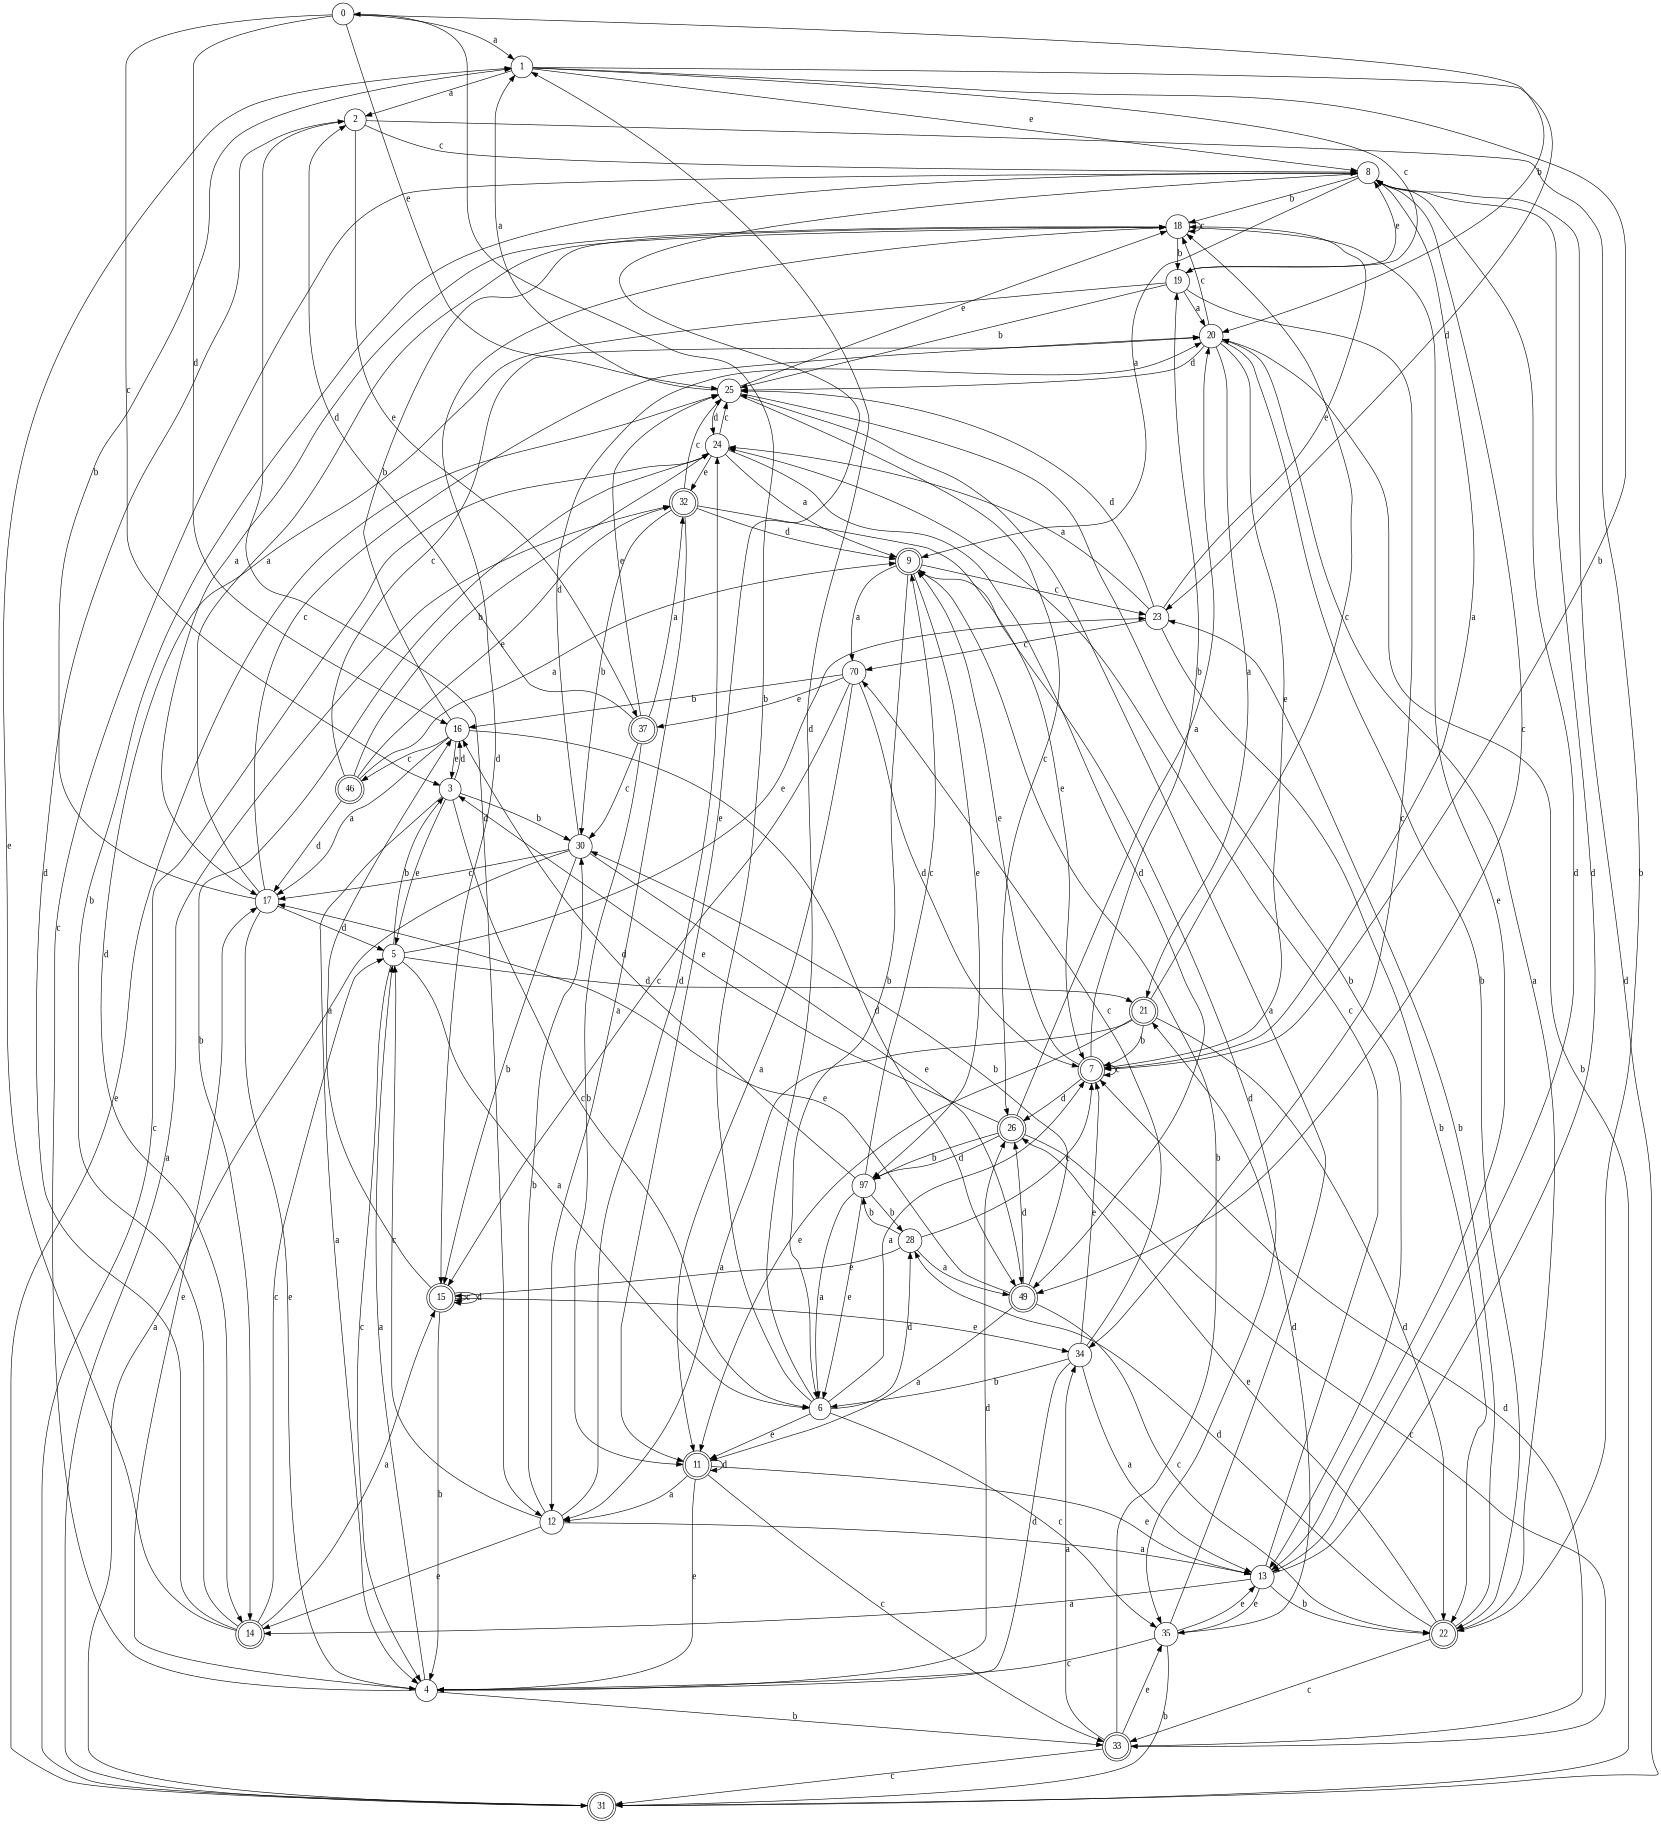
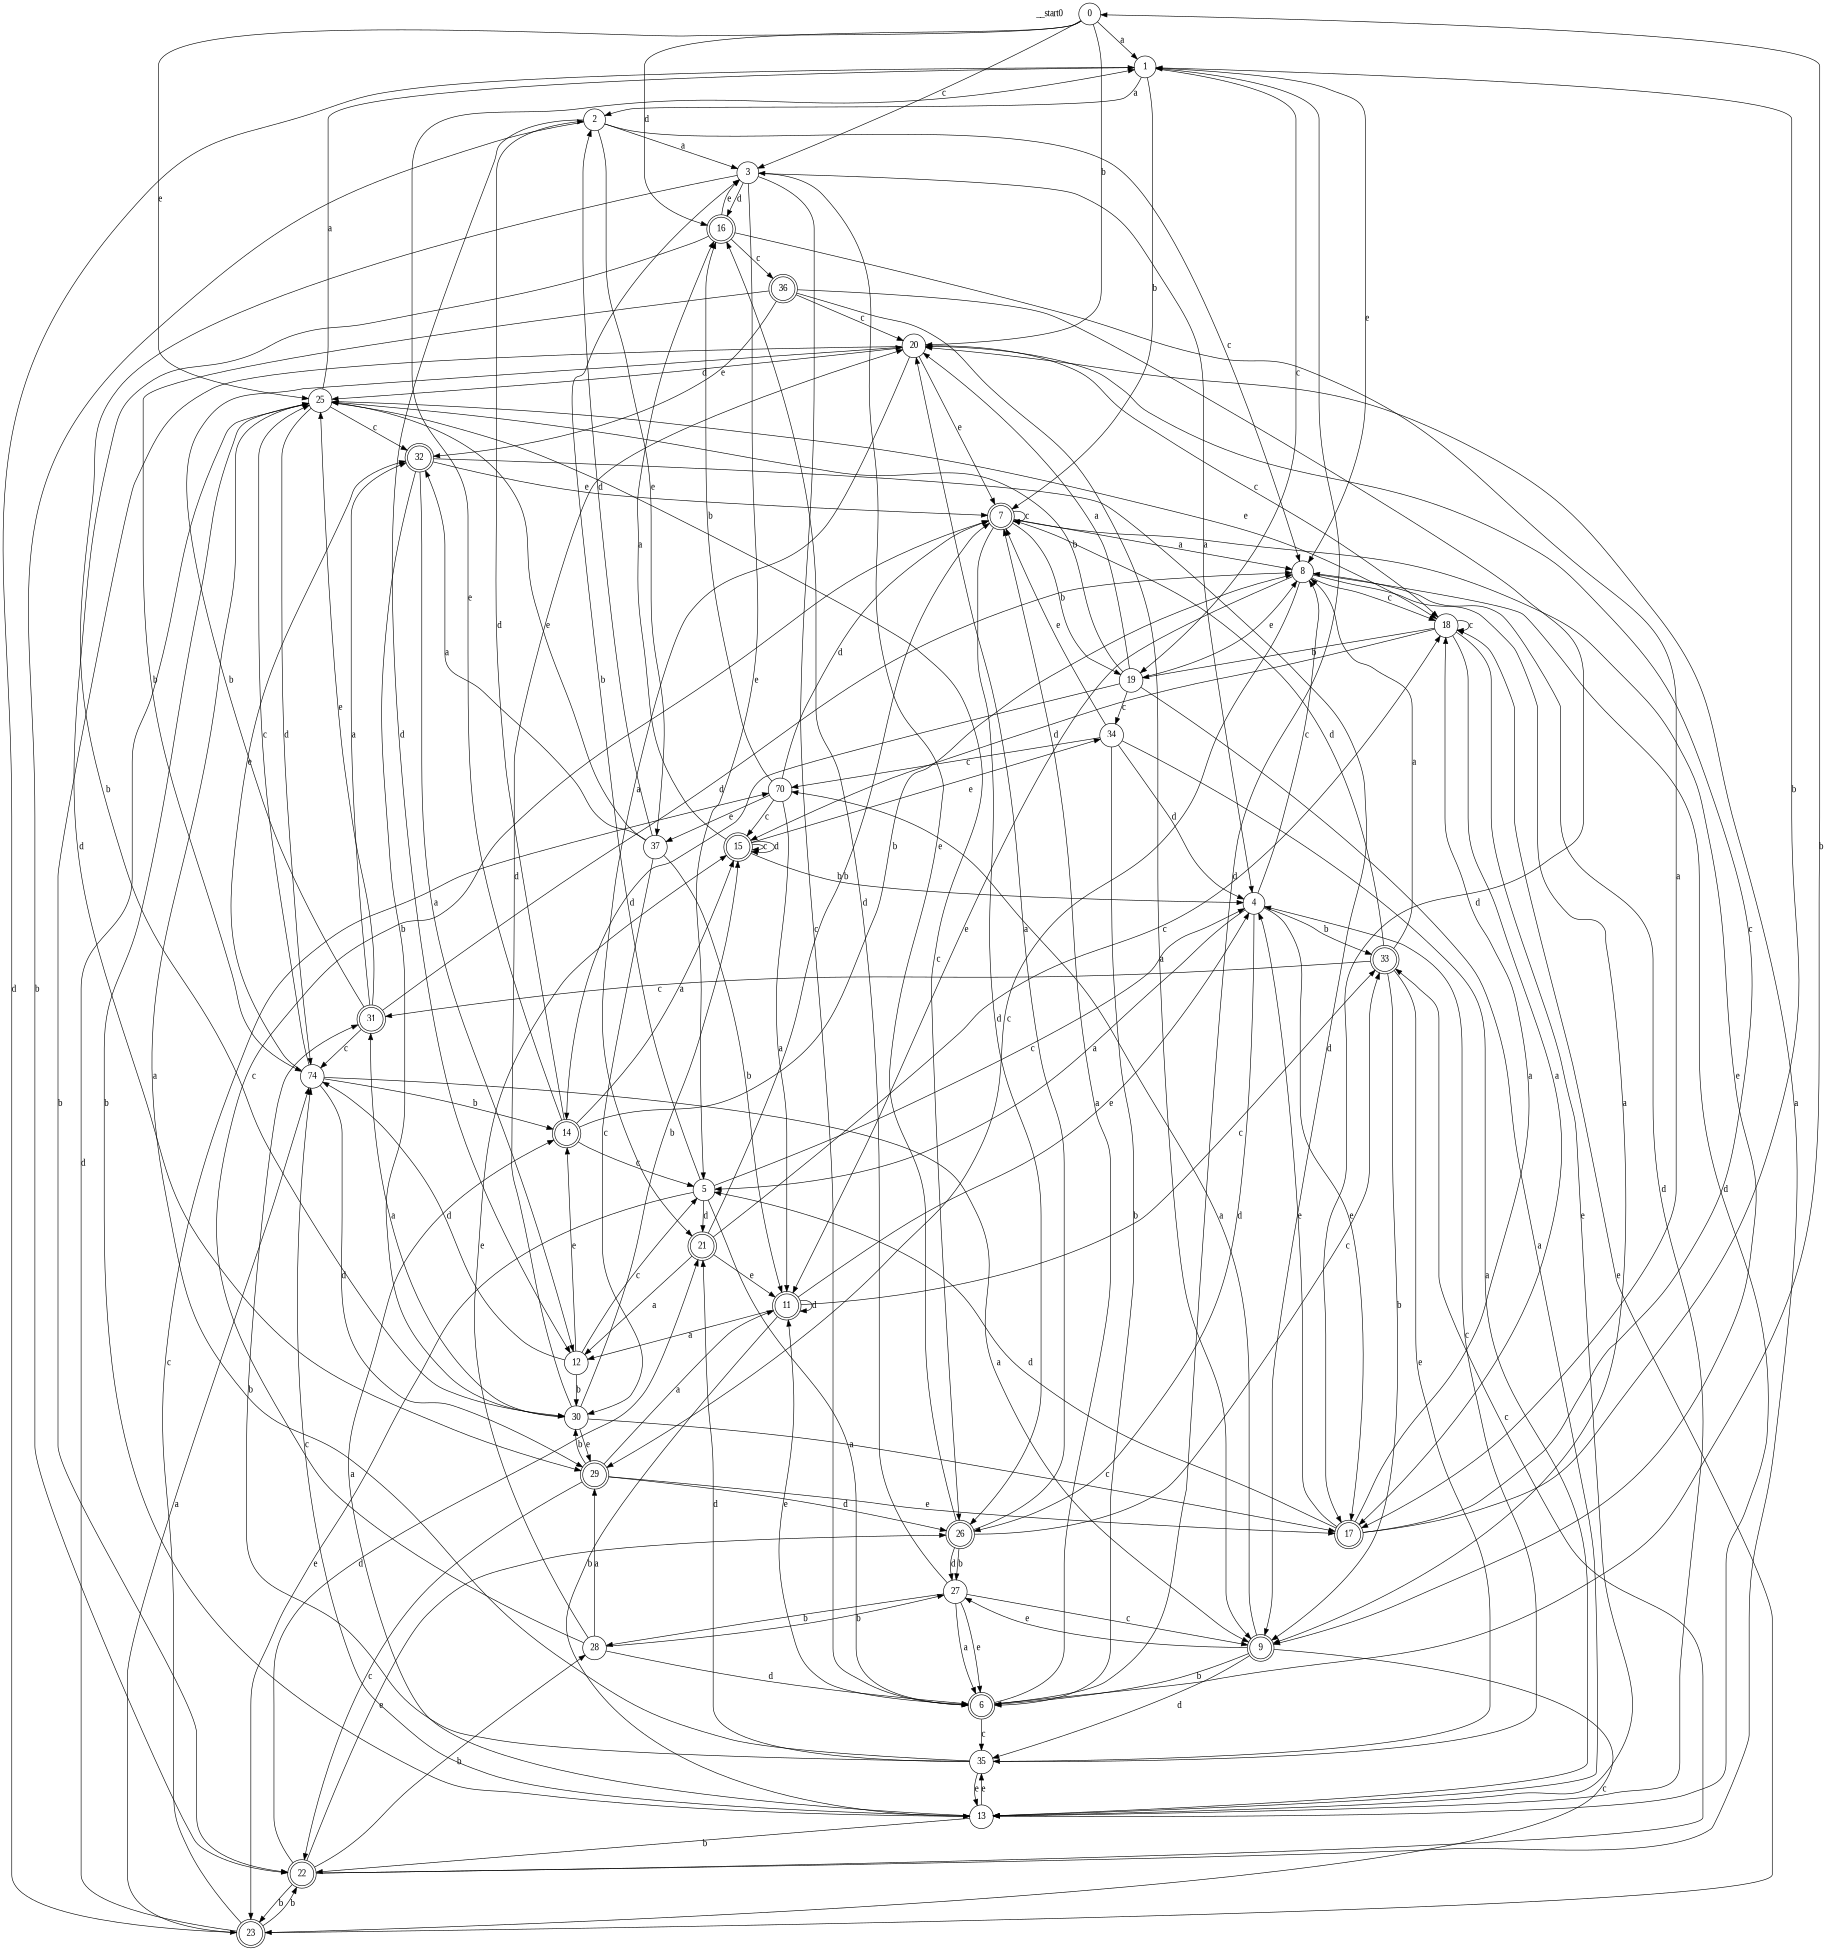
none -> (1050, 14)
none -> (668, 145)
(1292, 199) -> (1390, 598)
(552, 268) -> none
(693, 443) -> (366, 427)
(717, 446) -> (312, 1076)
(1157, 618) -> (251, 1934)
(457, 730) -> (721, 229)
(643, 730) -> (655, 847)
(350, 789) -> (783, 289)
(267, 901) -> (1349, 1534)
(864, 1186) -> (955, 1592)
(1379, 1276) -> (413, 1527)
(1023, 1298) -> (595, 1475)
(903, 1357) -> (783, 1683)
(820, 1409) -> (981, 1706)
(1219, 1435) -> (459, 1762)
(1147, 1522) -> (590, 1564)
(906, 1532) -> (1566, 1402)
(1066, 1563) -> (1412, 747)
